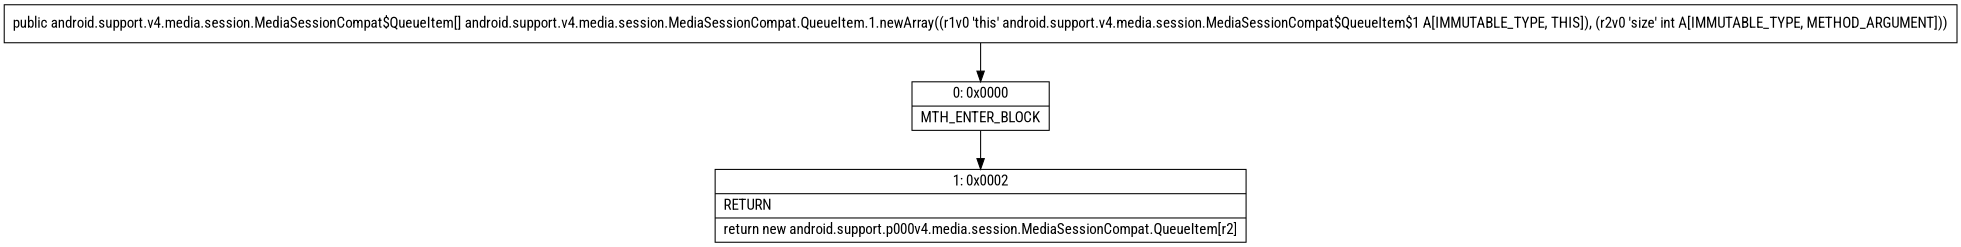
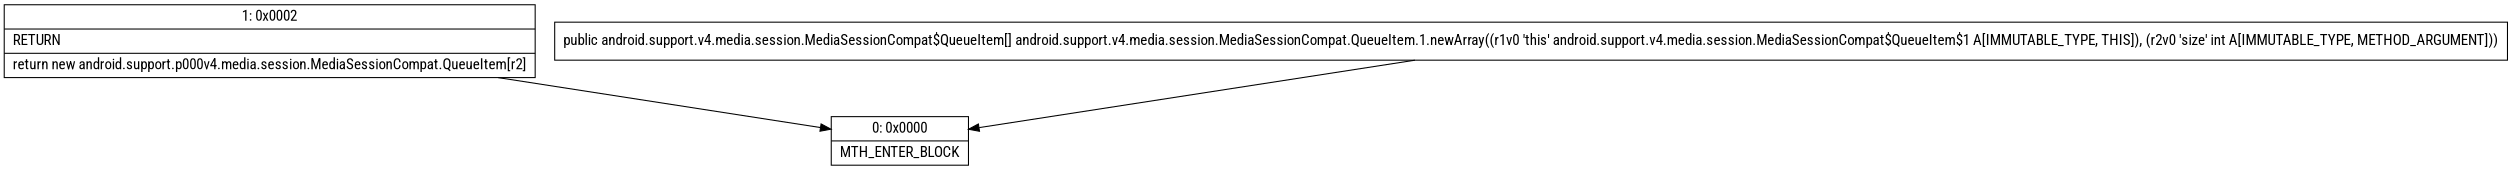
(981, 145) -> (659, 103)
